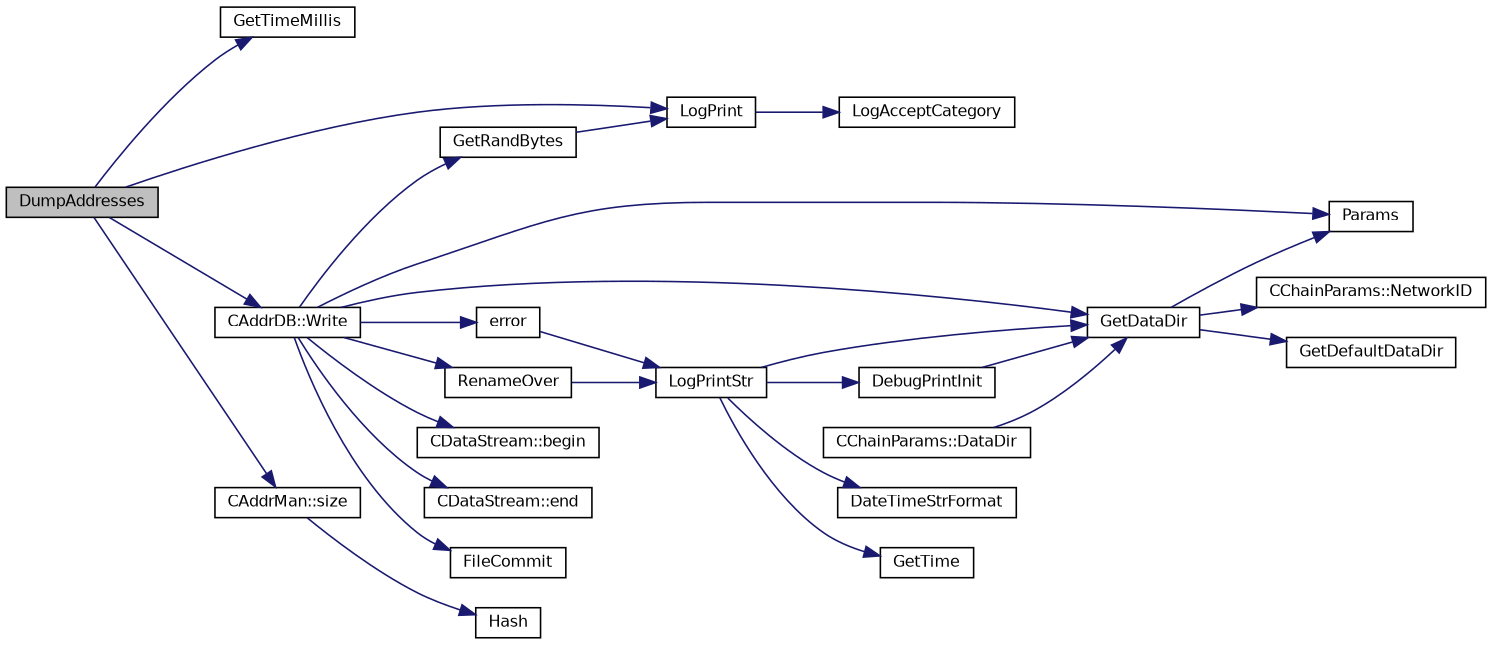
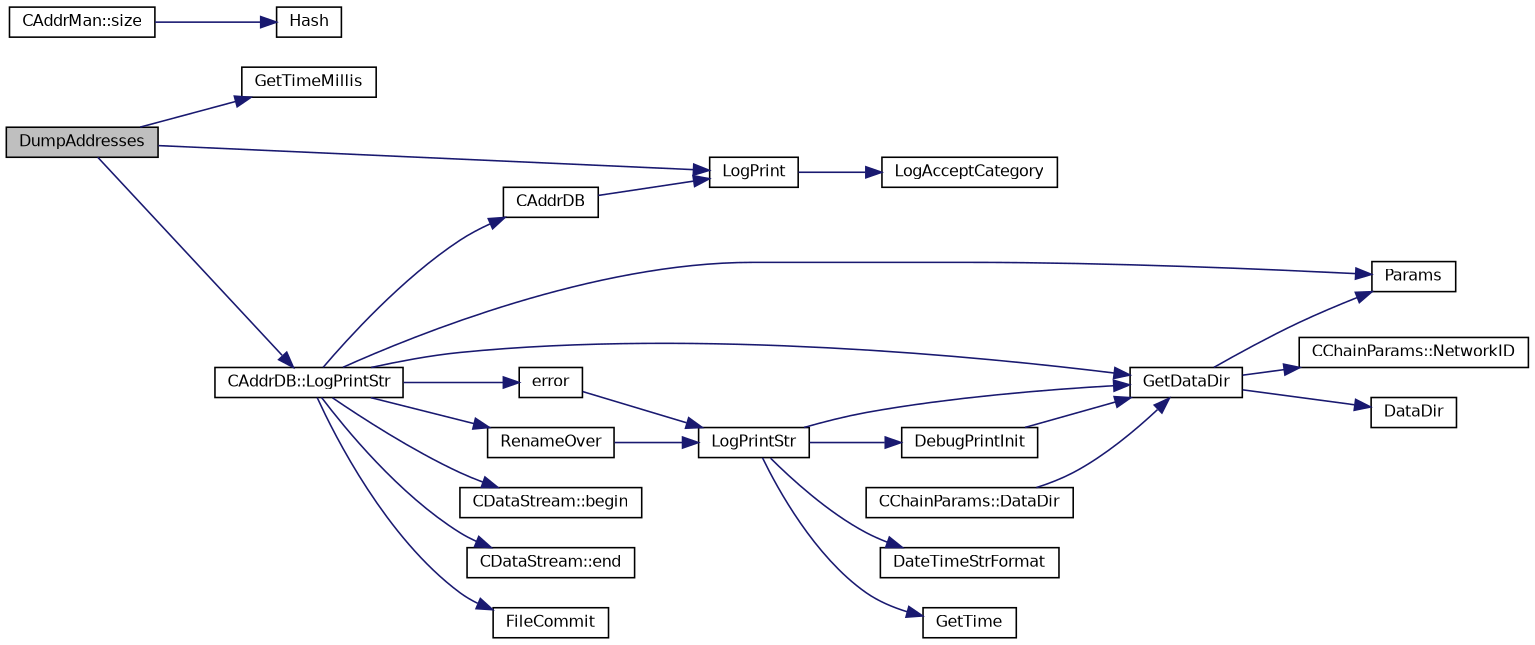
(508, 142) -> (551, 202)
(288, 322) -> (309, 382)
(180, 346) -> none
(1371, 352) -> (1414, 413)
